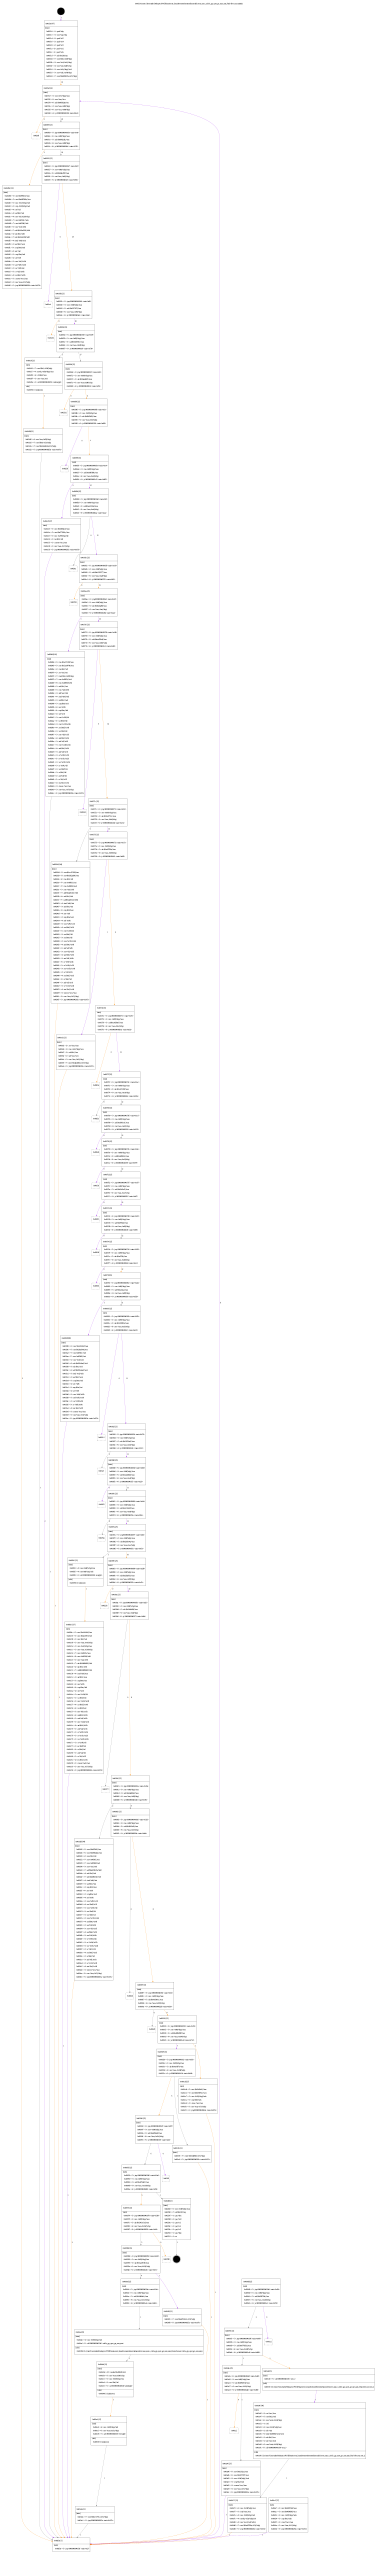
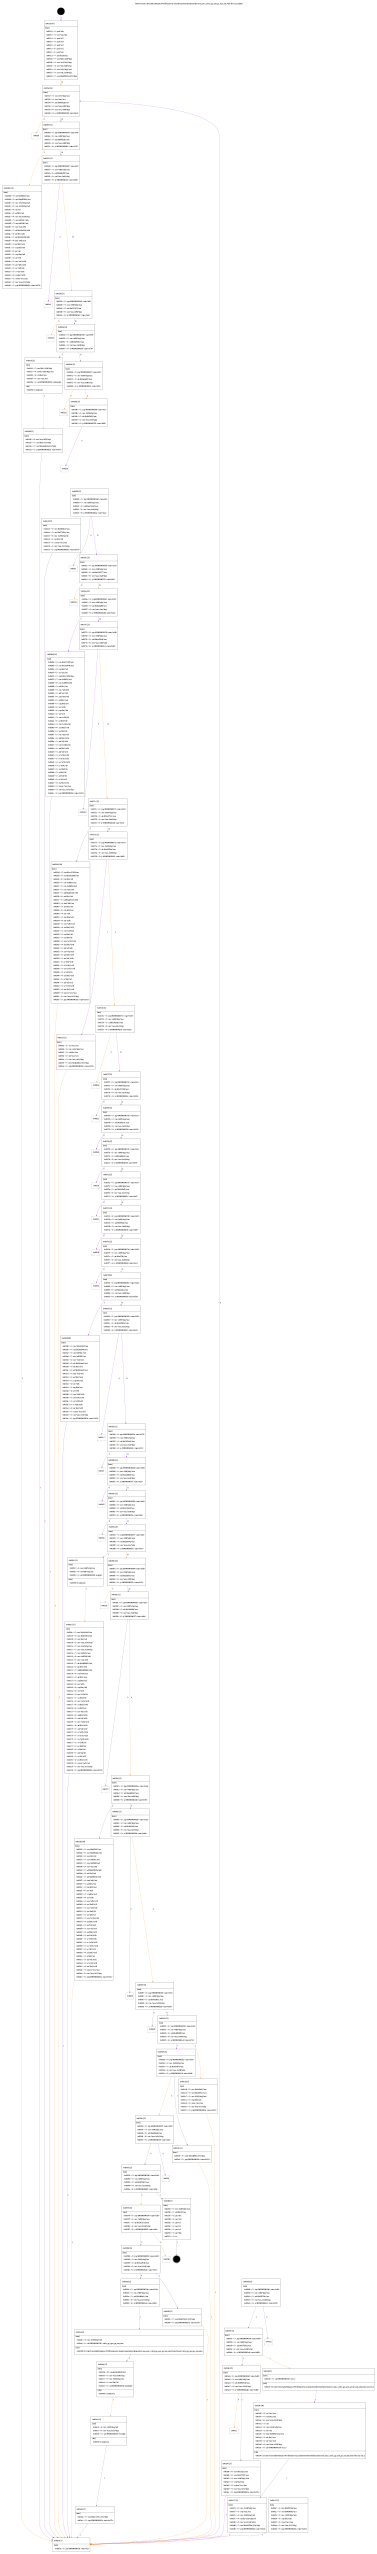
(90, 469) -> none
